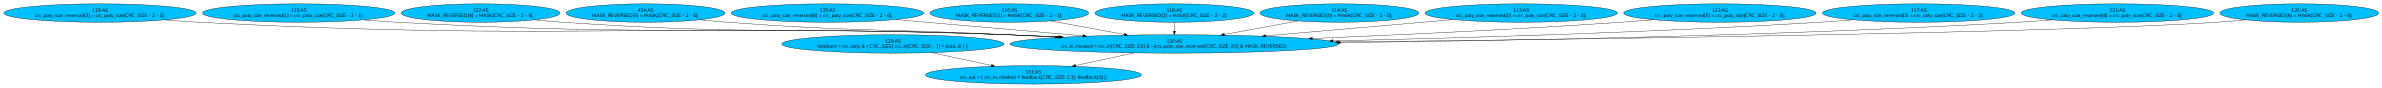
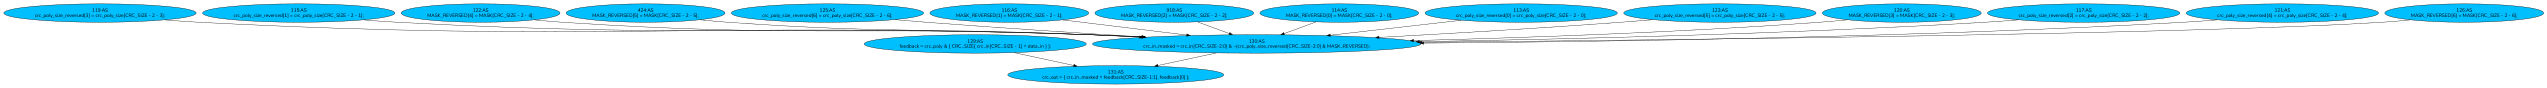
(1174, 13) -> (1174, 13)
none -> (1902, 13)
